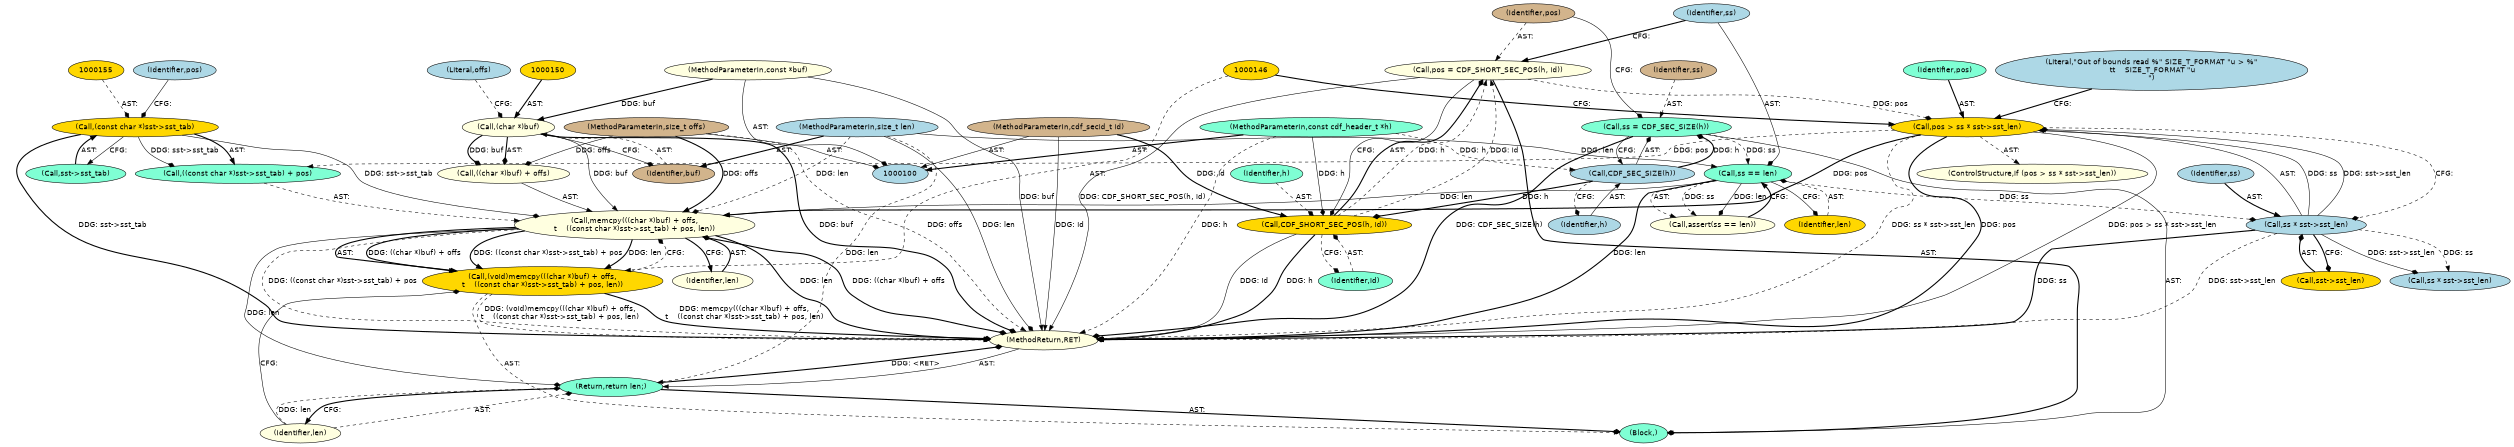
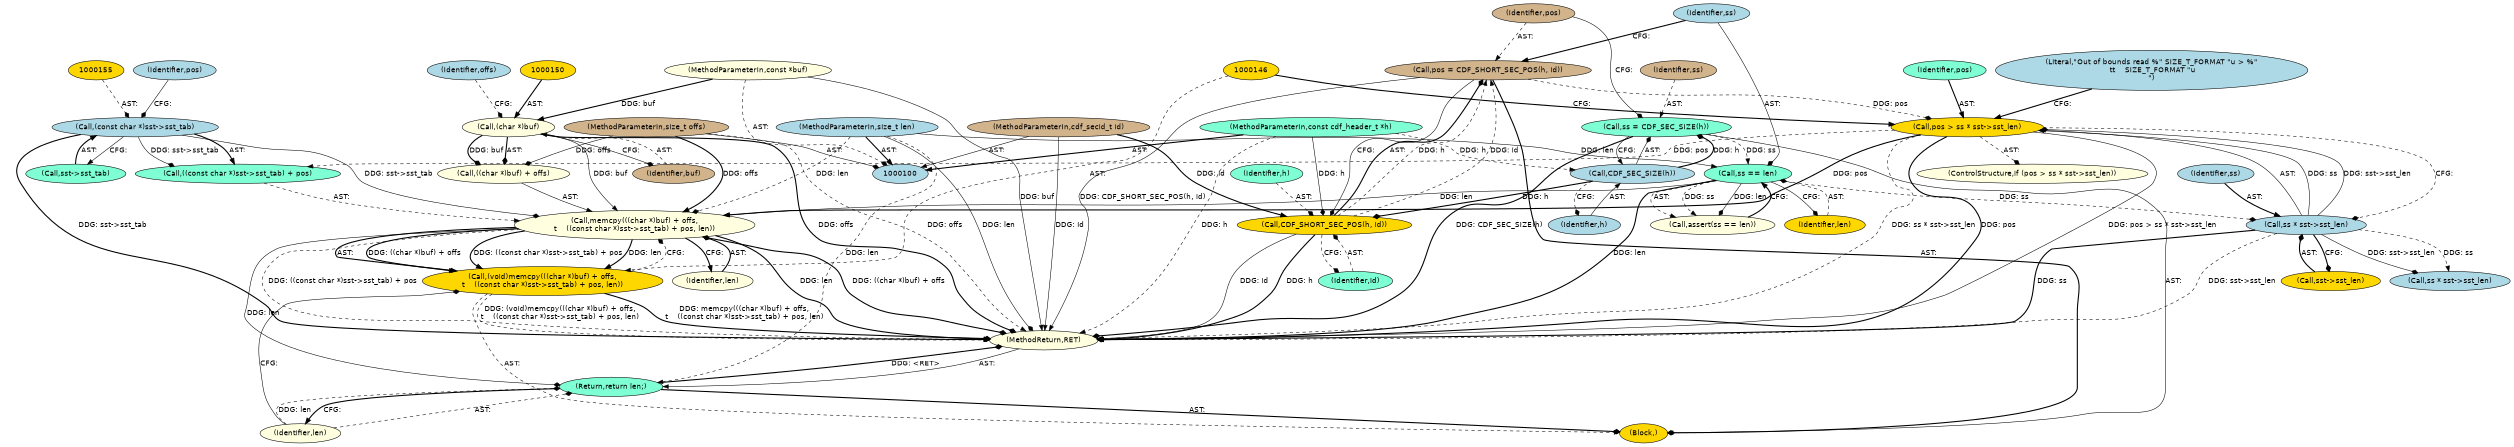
(469, 70) -> (469, 70)
(1488, 70) -> (1488, 70)
(135, 127) -> (135, 127)
(812, 145) -> (812, 145)
(1997, 149) -> (1997, 149)
(765, 151) -> (877, 149)
(836, 225) -> (836, 225)
(1644, 433) -> (1644, 433)
